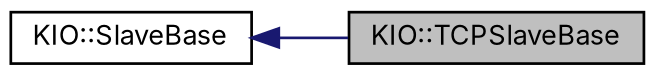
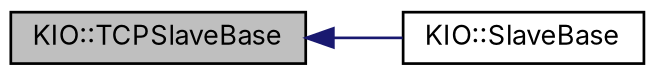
(314, 38) -> (368, 38)
